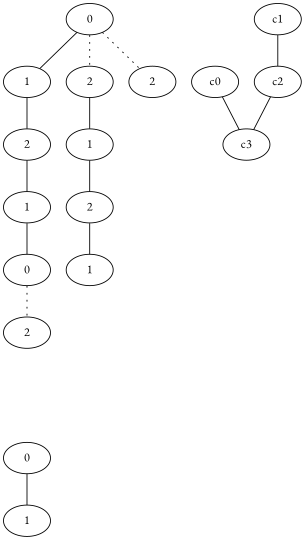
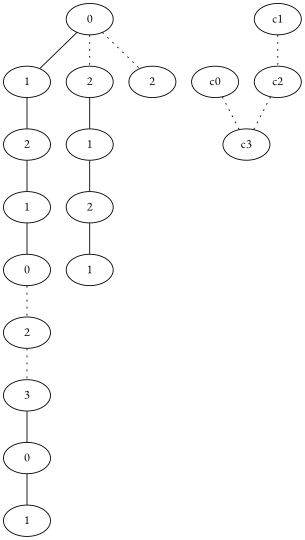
(278, 51) -> (278, 51)
(231, 113) -> (231, 113)
(262, 113) -> (262, 113)
none -> (27, 395)
